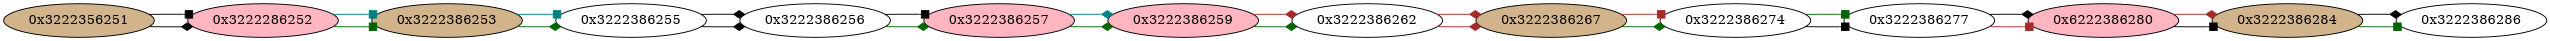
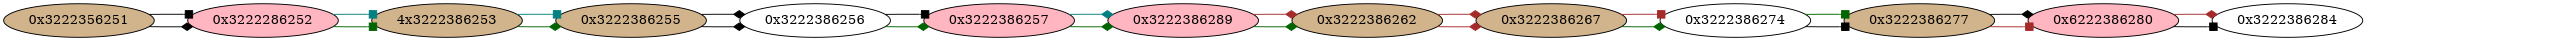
(447, 21) -> (447, 21)
(631, 21) -> (631, 21)
(1183, 21) -> (1183, 21)
(1367, 21) -> (1367, 21)
(1919, 21) -> (1919, 21)
(2287, 21) -> (2287, 21)
(2471, 21) -> none
